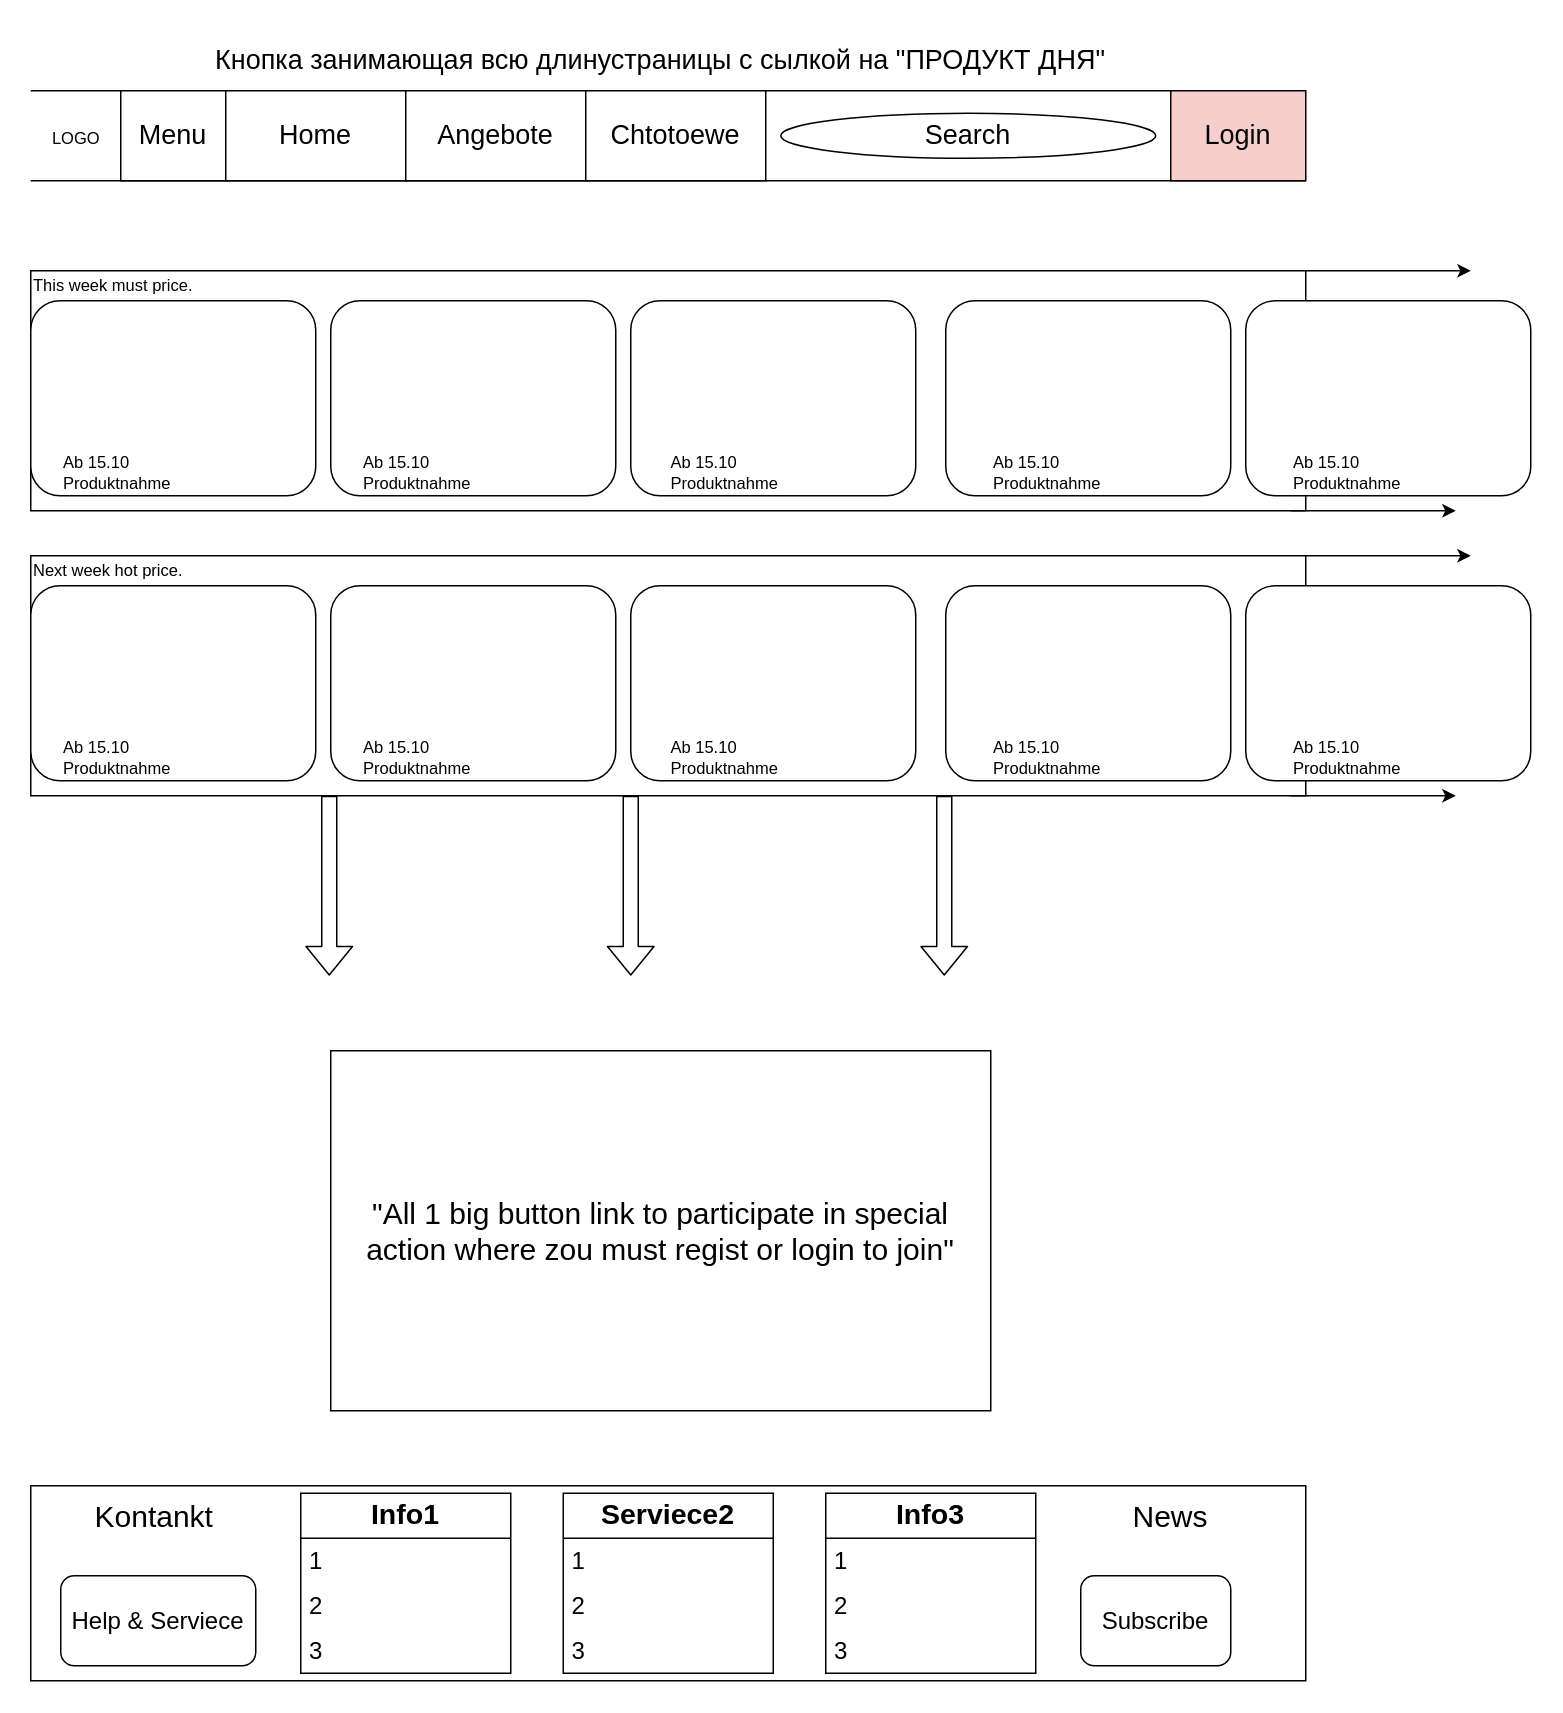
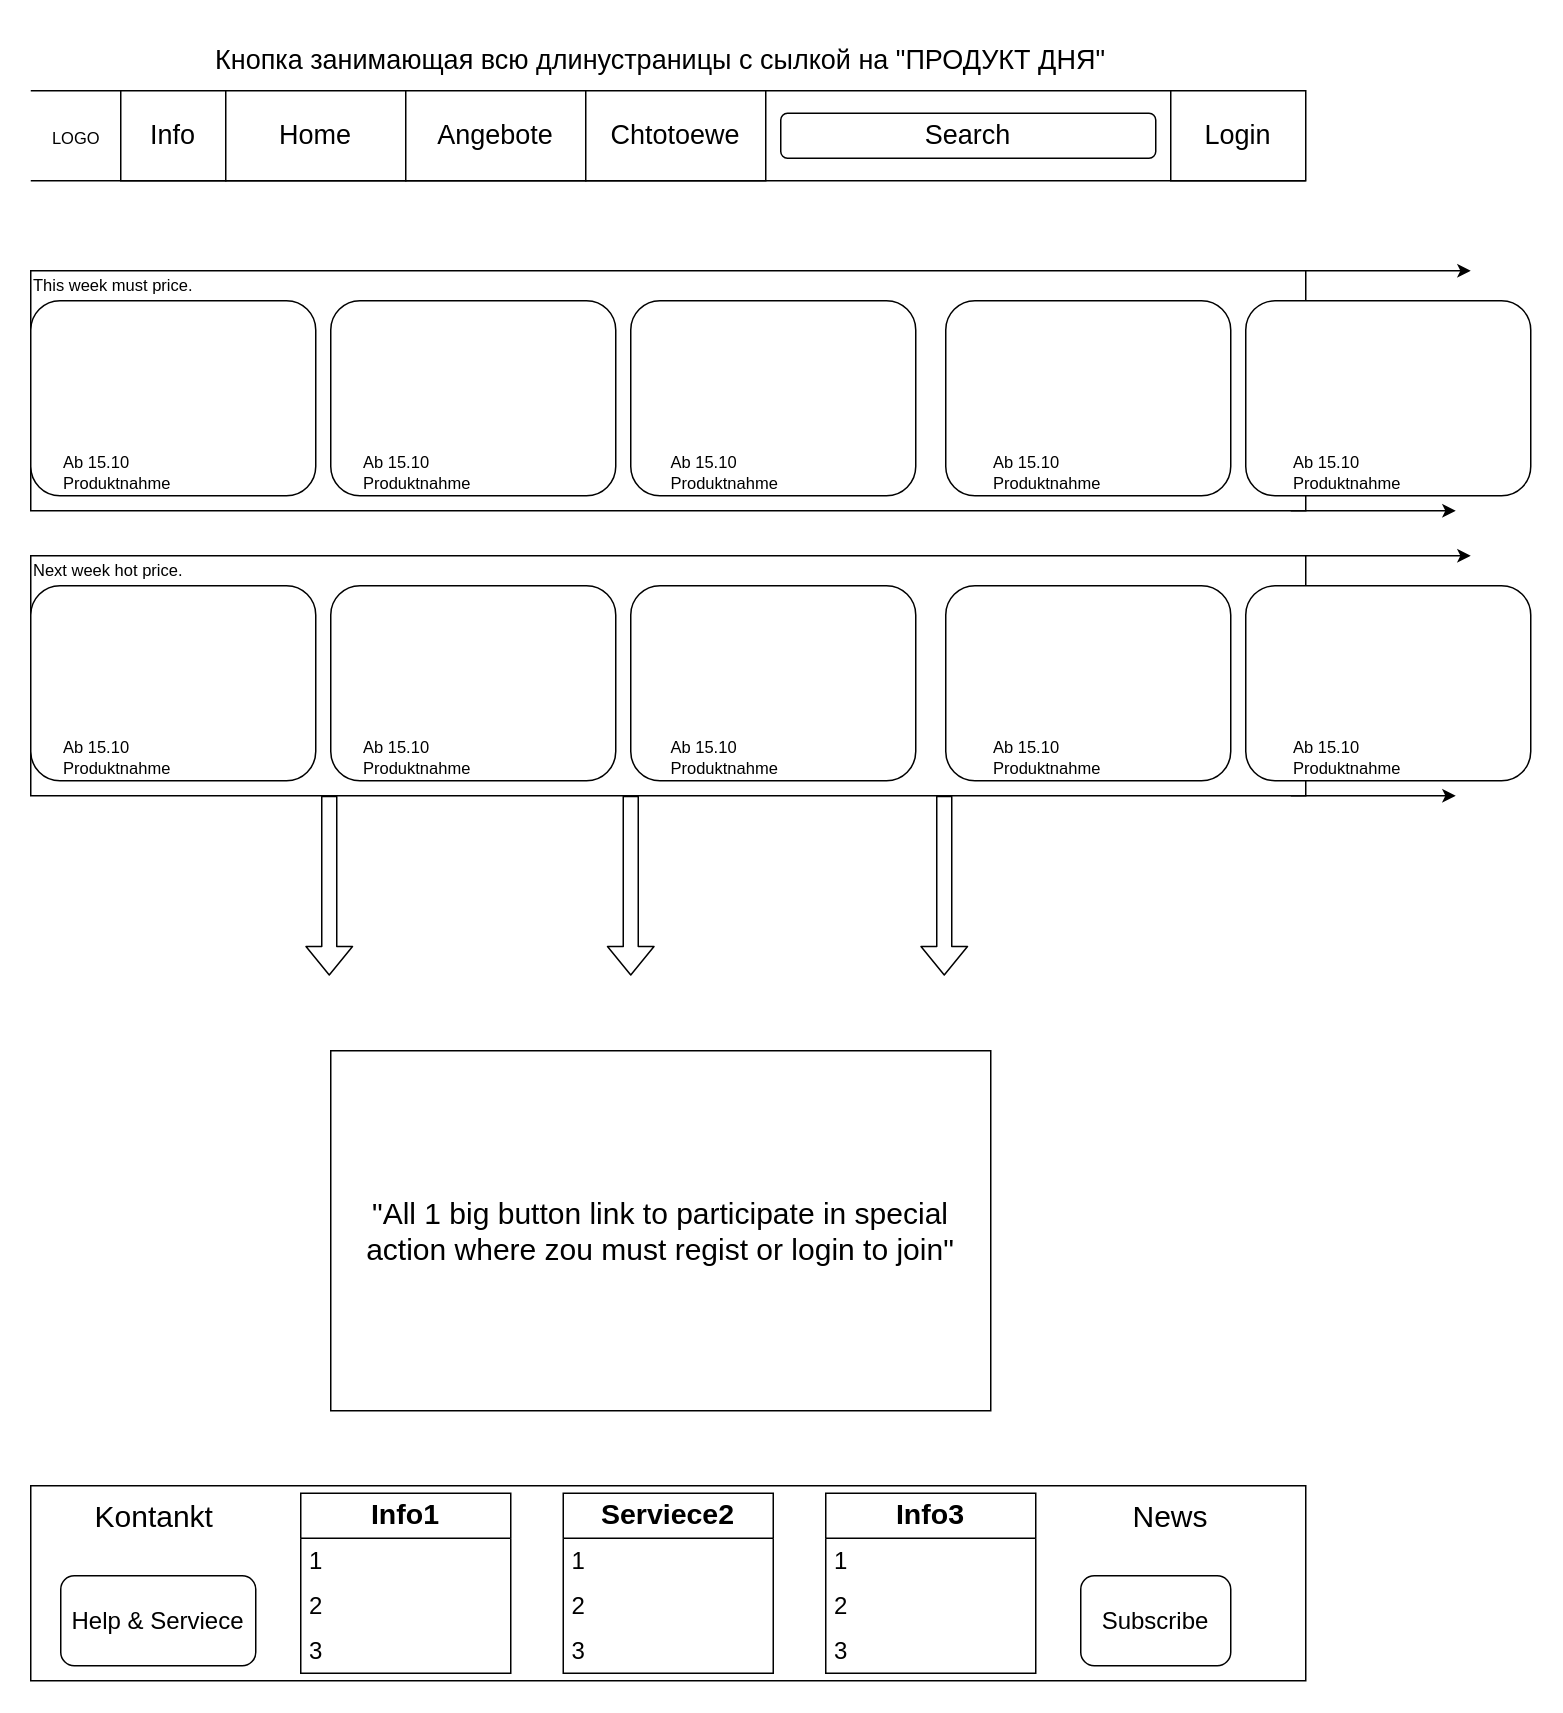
(173, 136) -> (173, 136)
(968, 136) -> (968, 136)
(1238, 136) -> (1238, 136)
